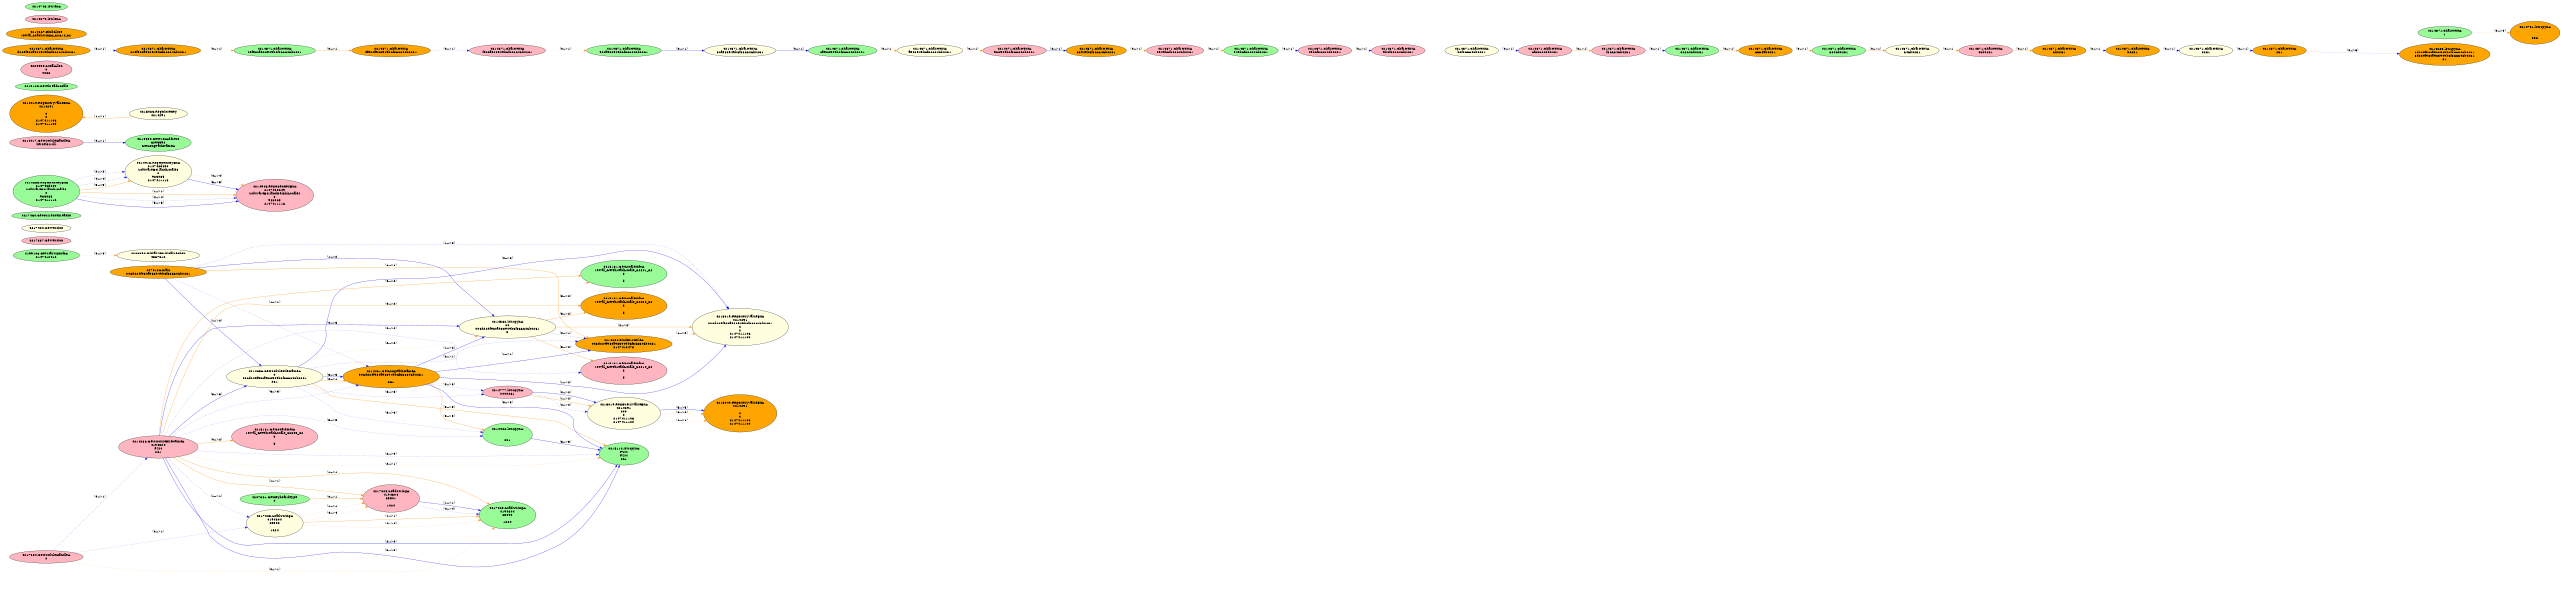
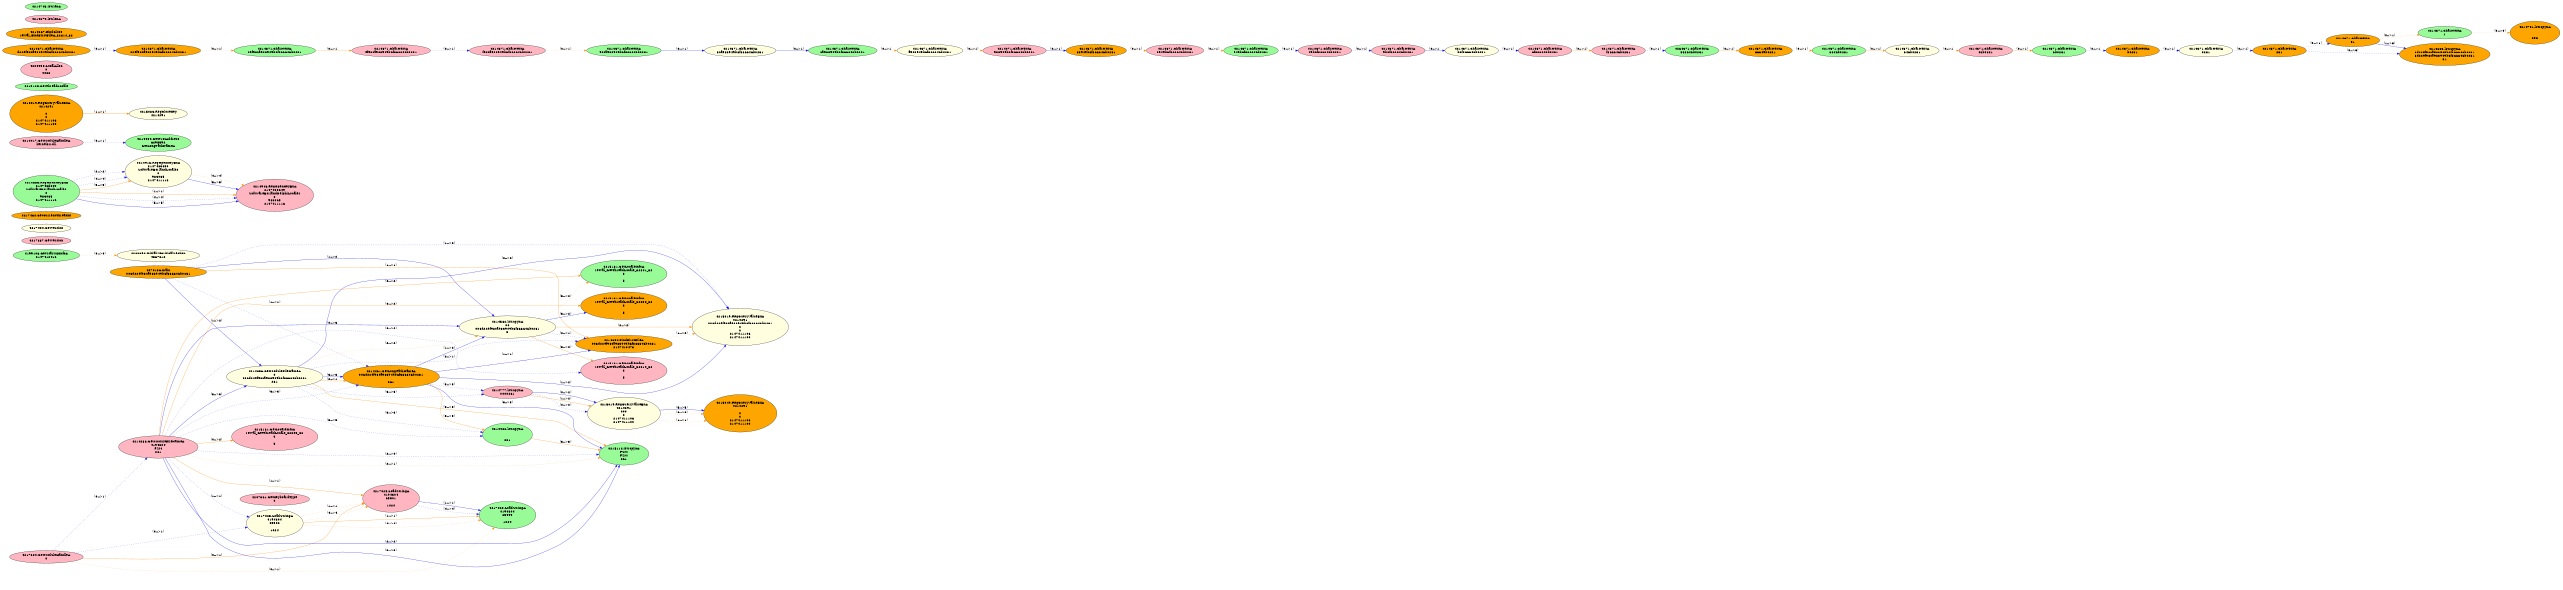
(46, 34) -> (46, 34)
none -> (2353, 40)
(391, 51) -> (391, 51)
none -> (1434, 51)
(1692, 51) -> (1692, 51)
(2059, 51) -> (2059, 51)
(109, 118) -> (105, 114)
(103, 143) -> (103, 143)
(46, 216) -> (46, 216)
(565, 317) -> (565, 317)
(565, 444) -> (565, 444)
(334, 474) -> none
(275, 499) -> (275, 499)
(335, 499) -> (231, 556)
